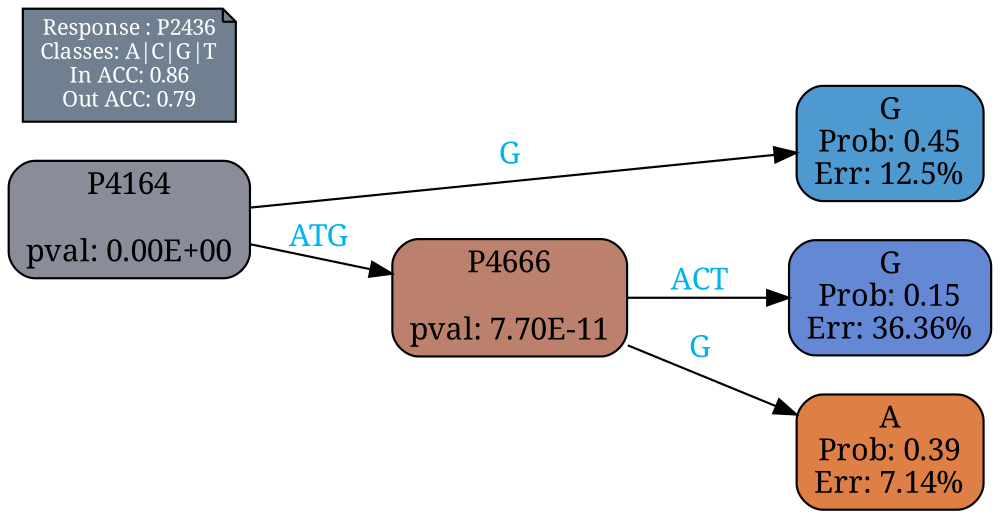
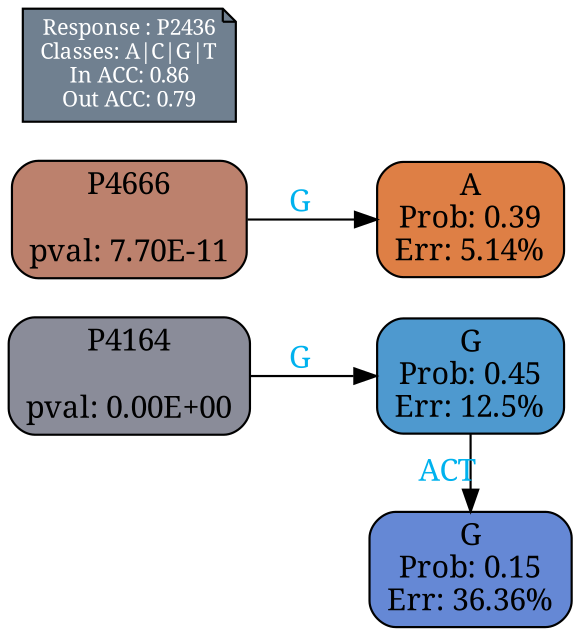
(310, 257) -> none
(697, 298) -> (471, 462)
(890, 452) -> (471, 220)
